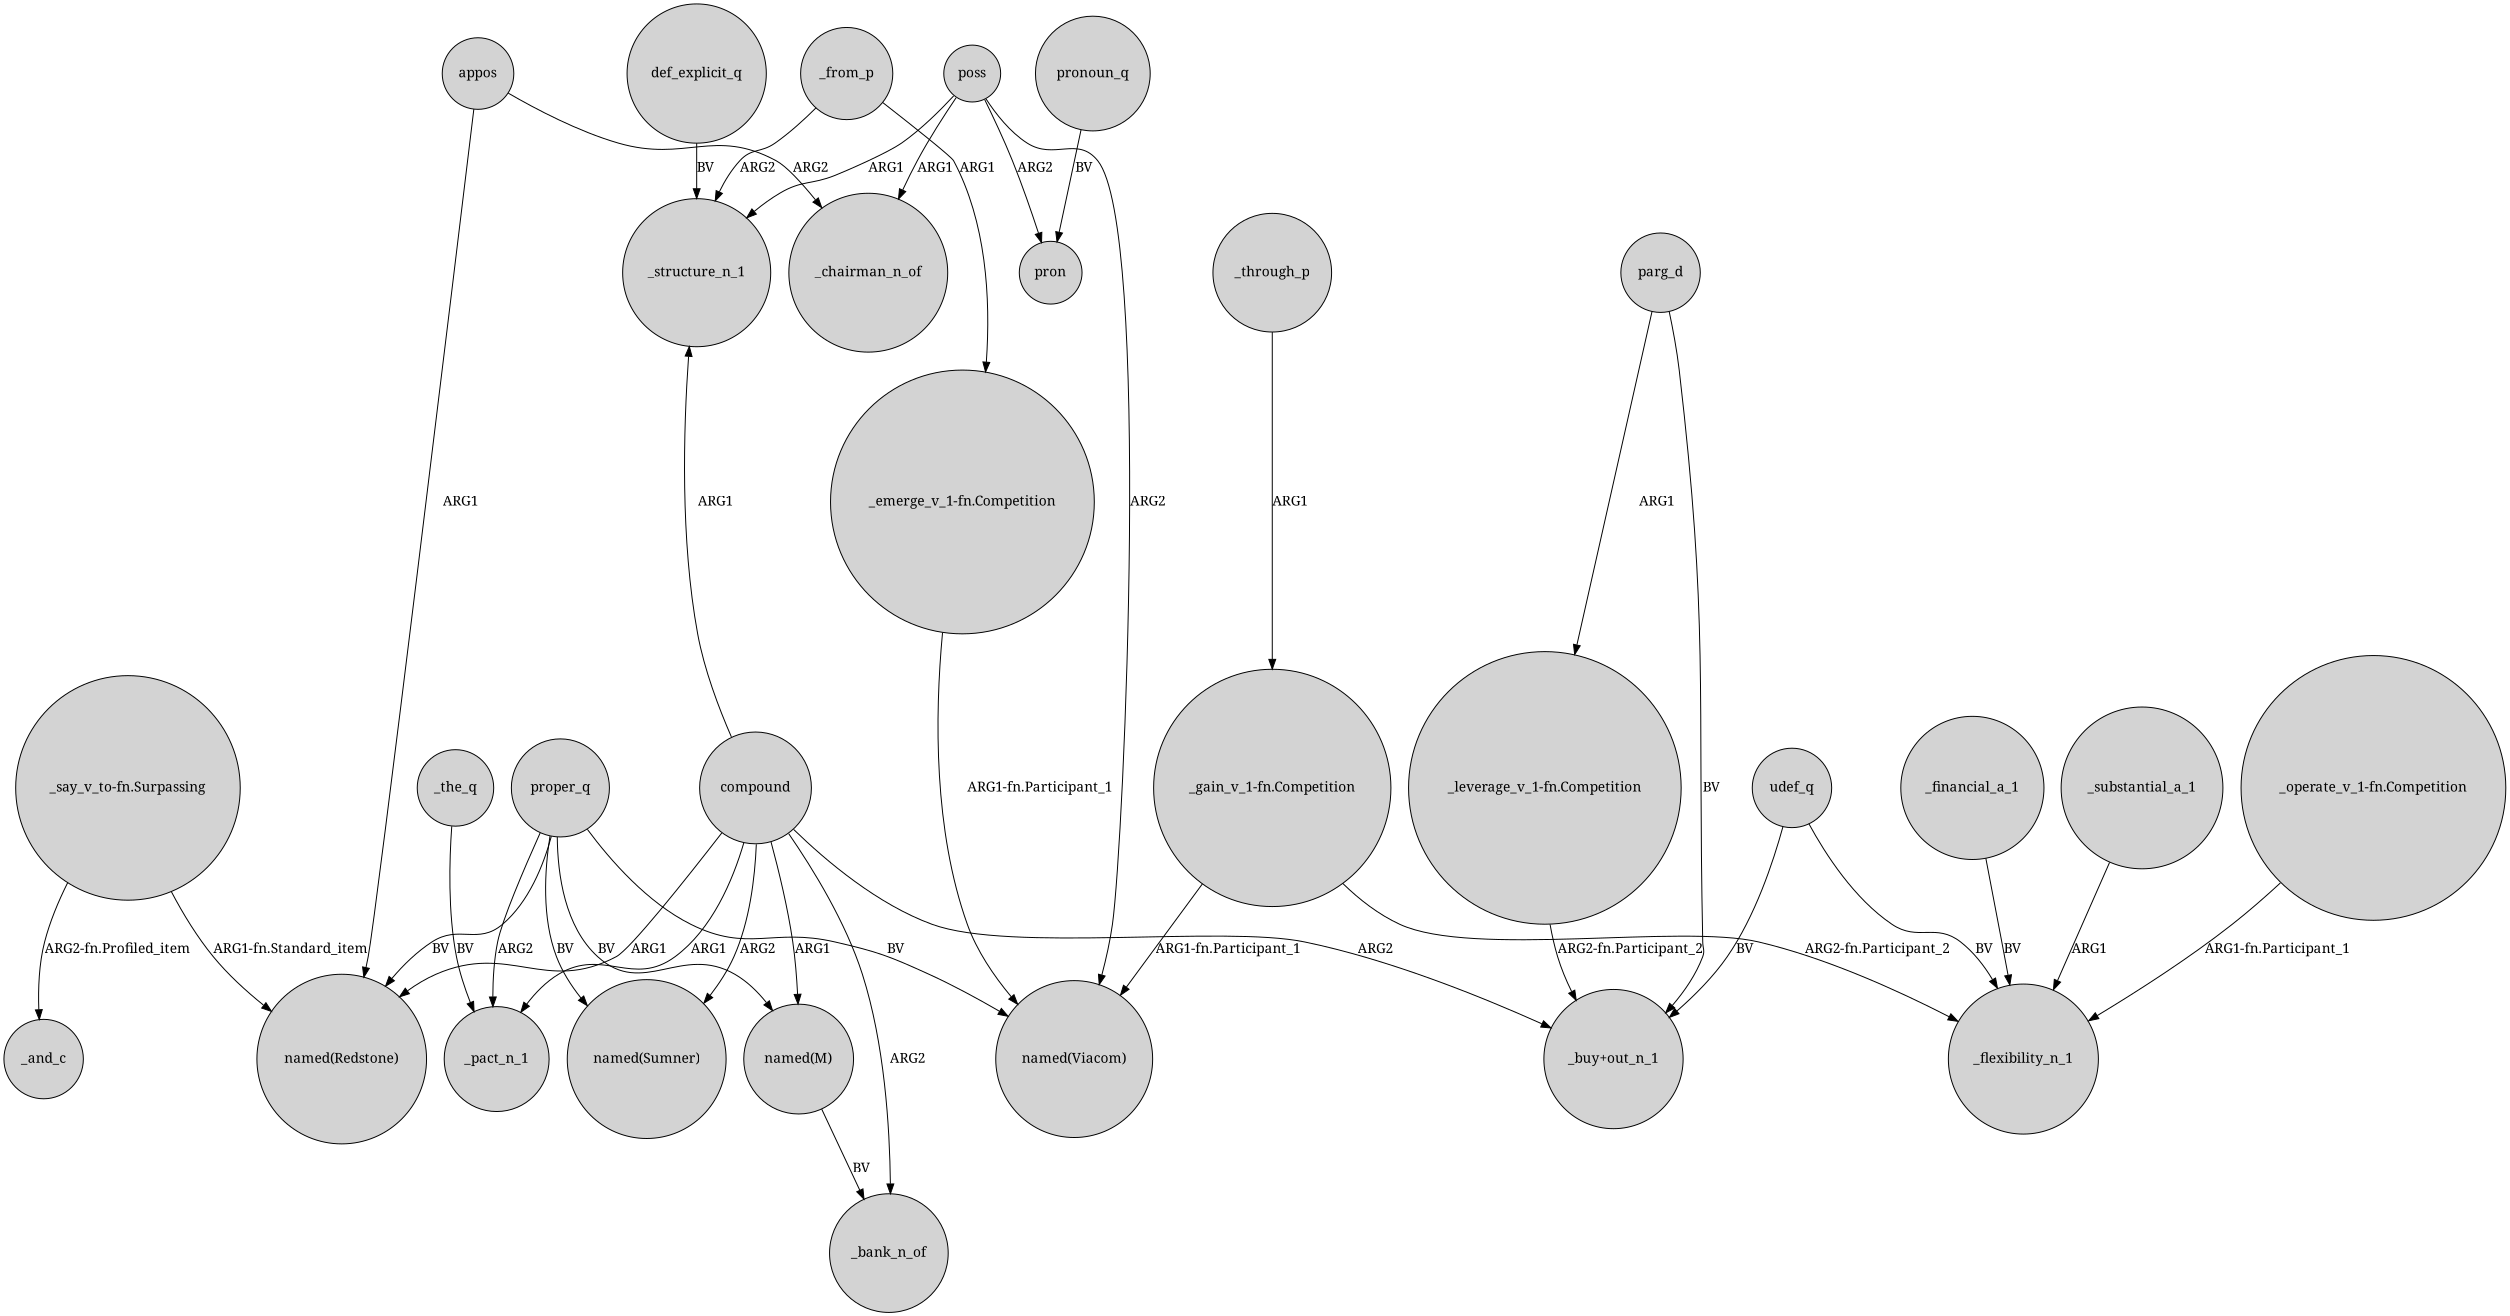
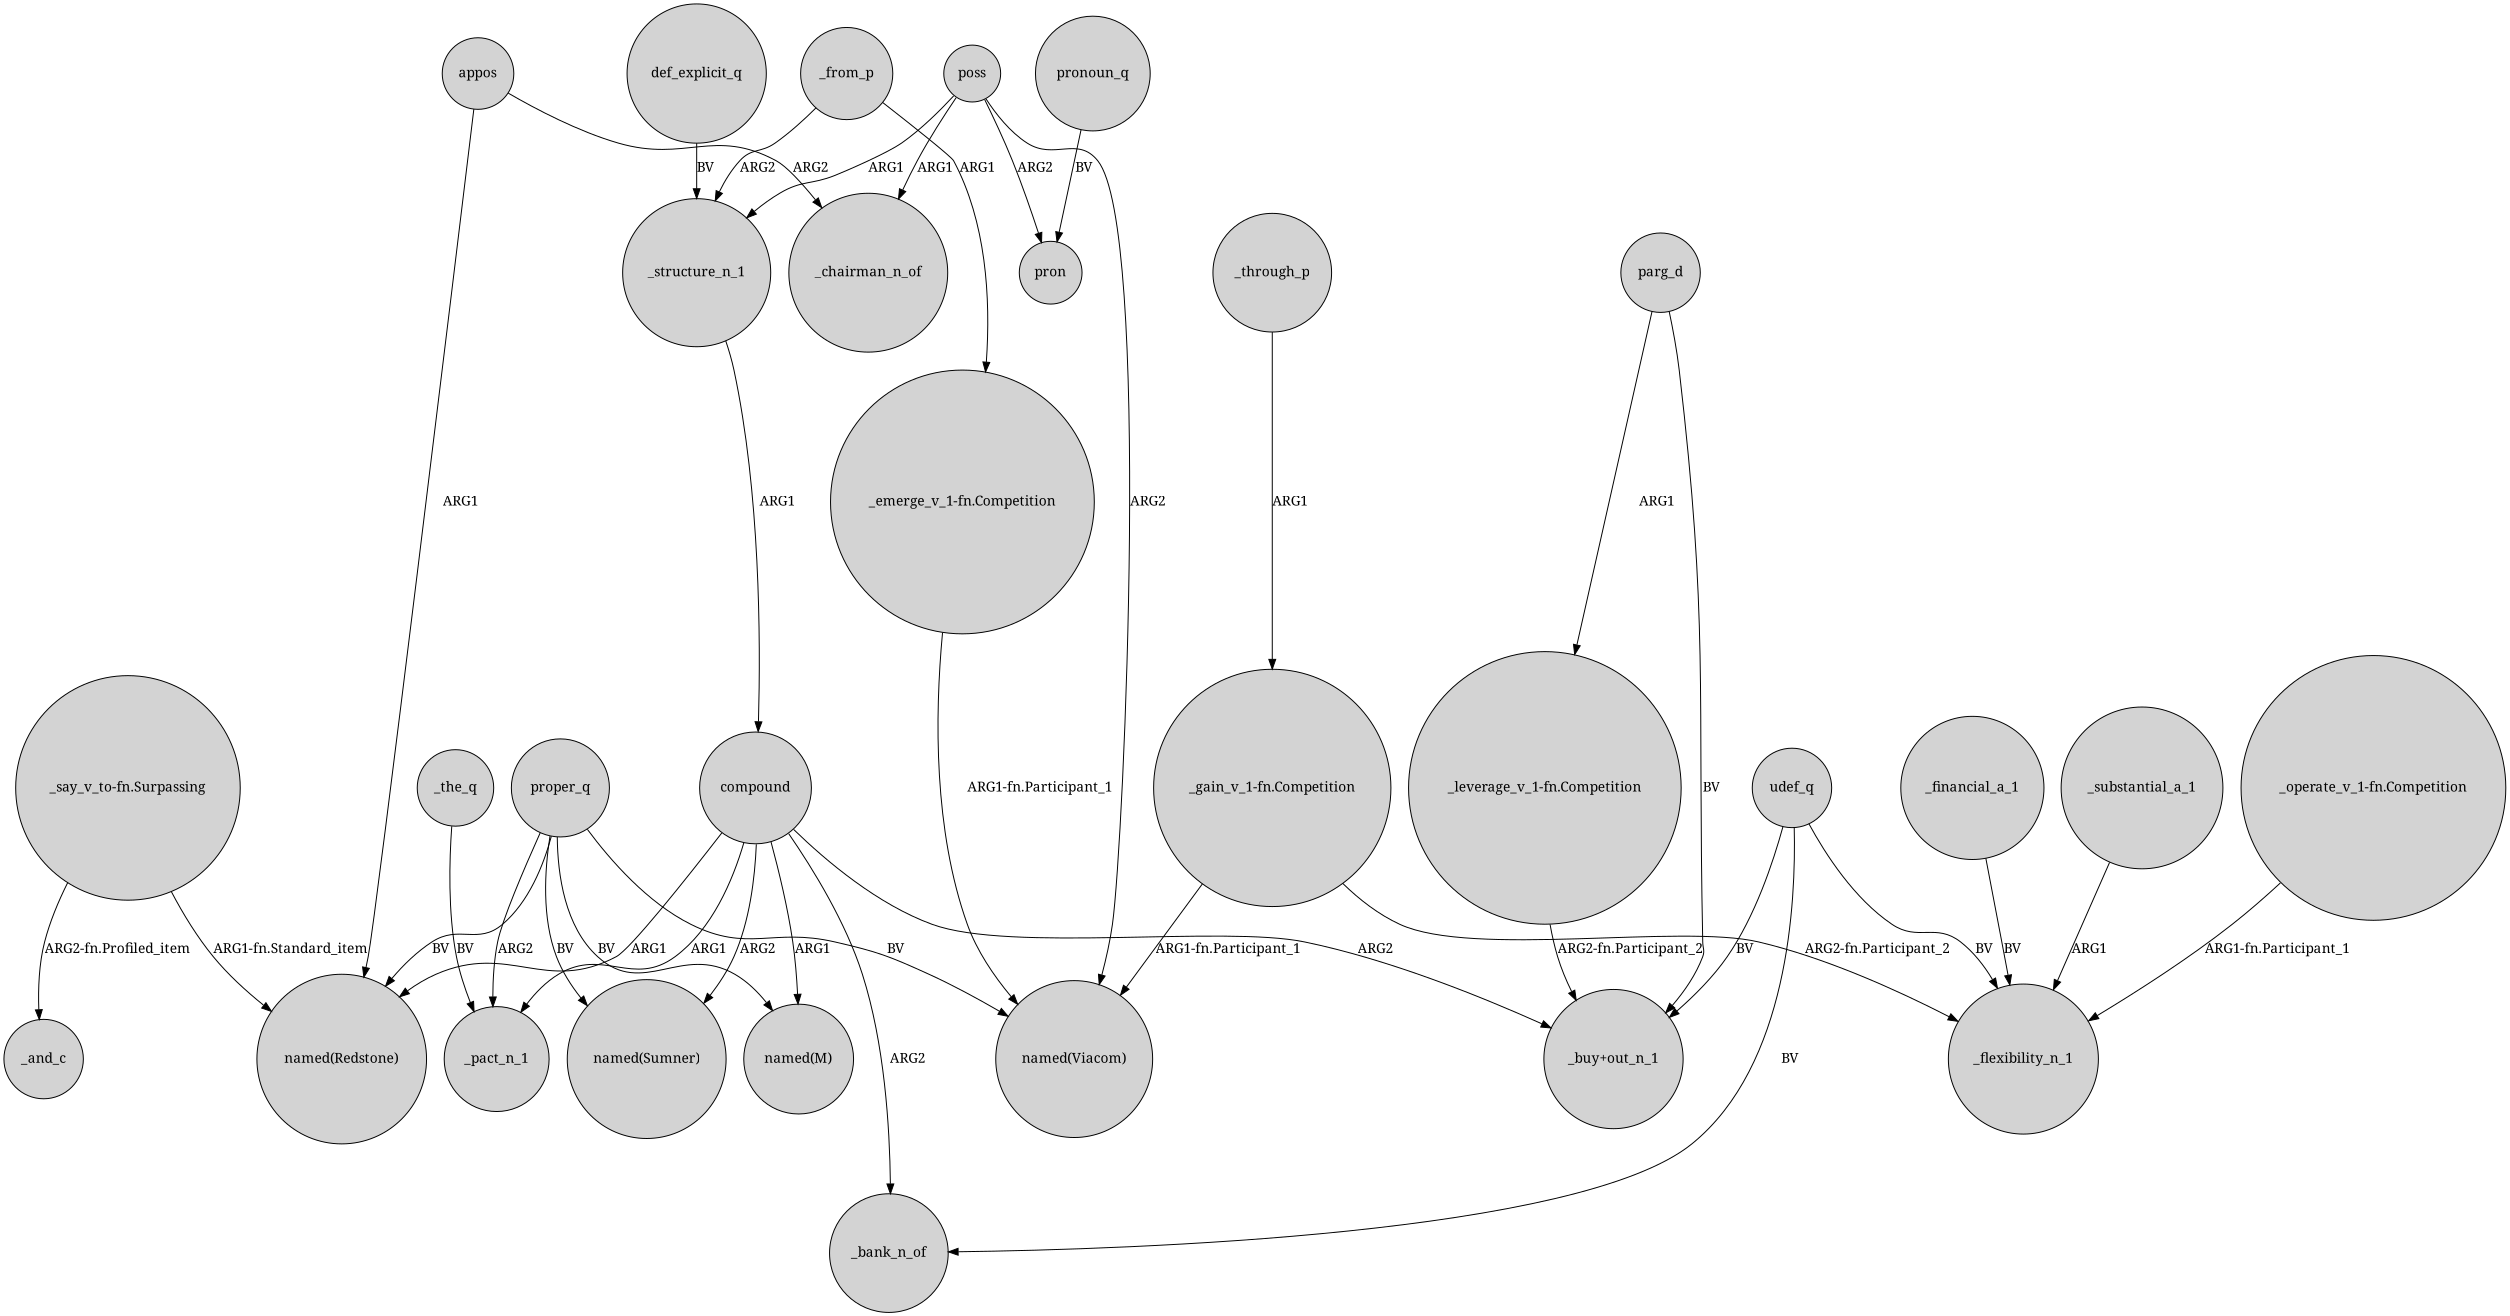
(687, 550) -> (755, 530)
(841, 1150) -> (1502, 1209)
